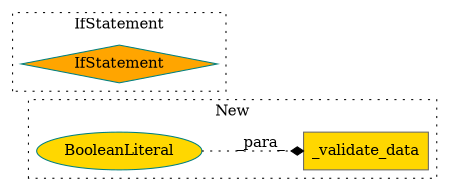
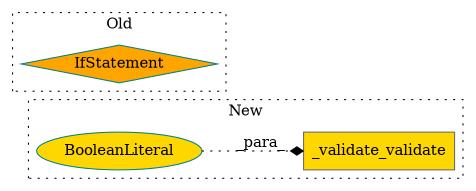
(119, 25) -> (119, 25)
(366, 151) -> (379, 151)
